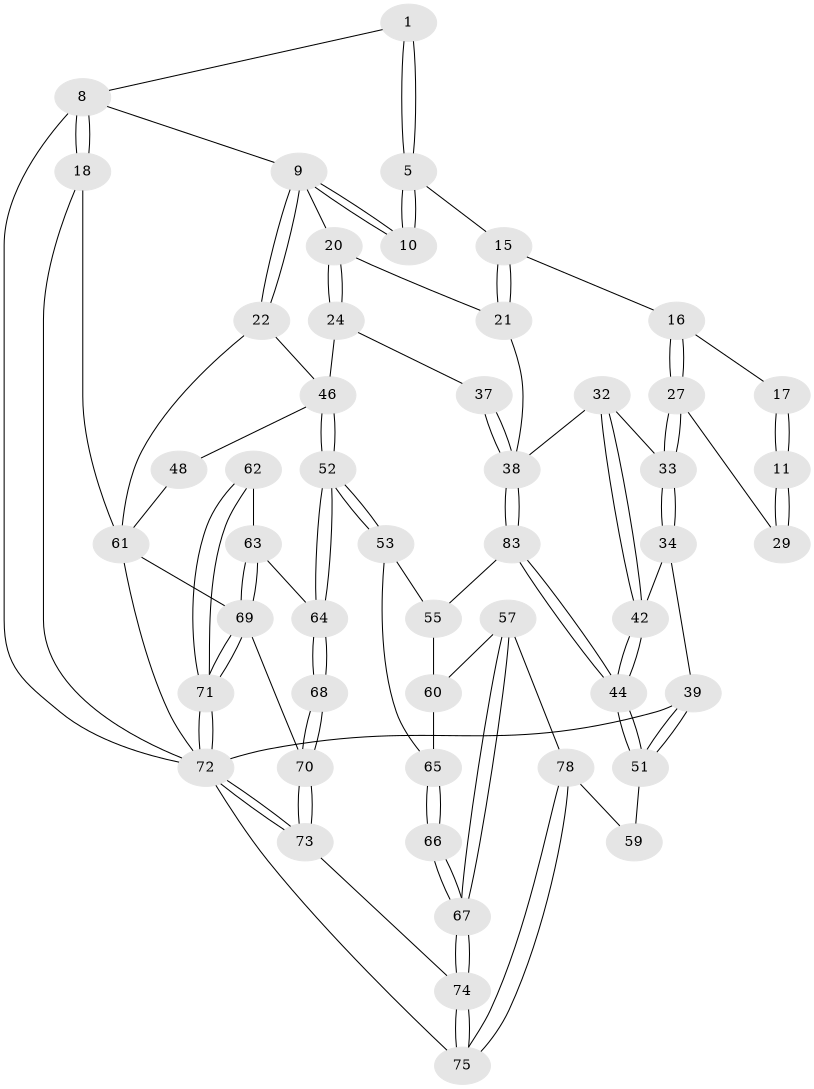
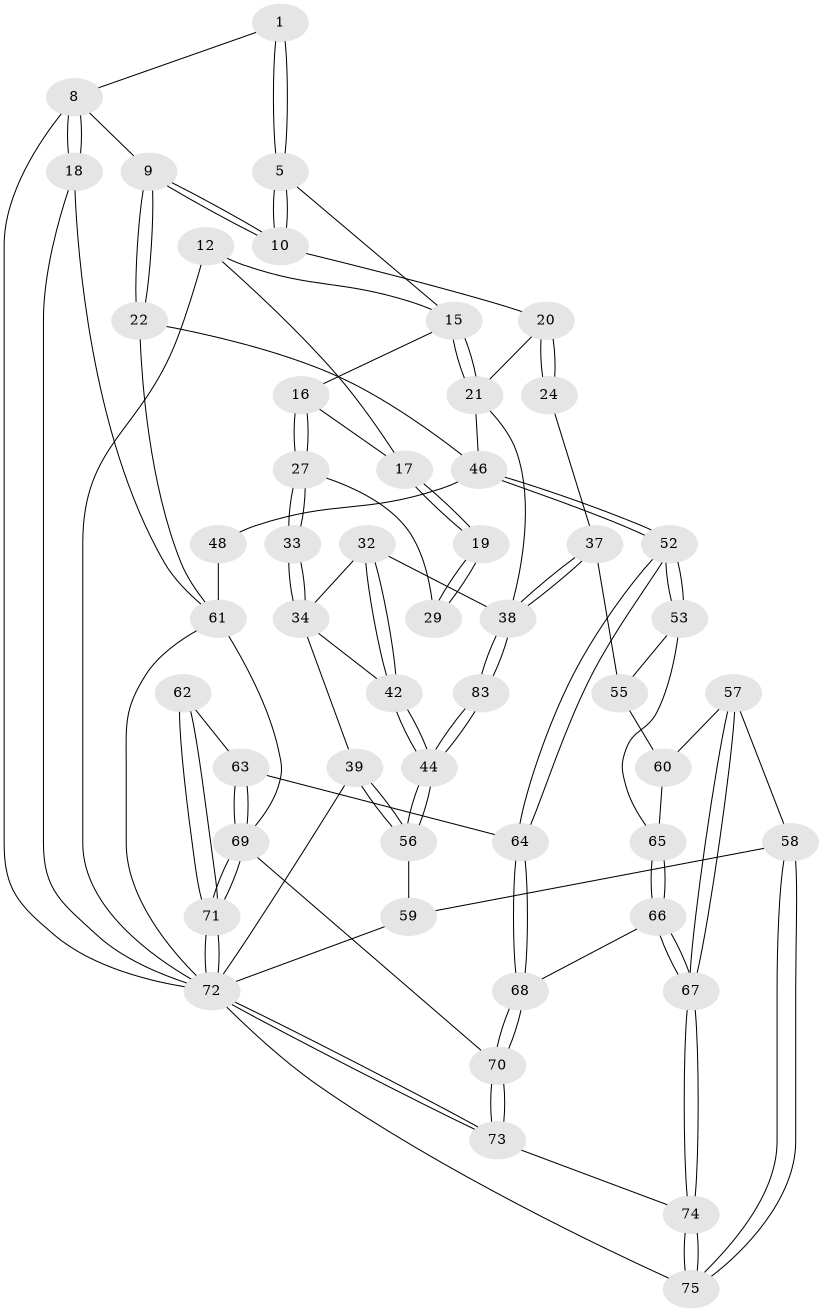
(317, 209) -> (420, 282)
none -> (206, 246)
(332, 358) -> (477, 433)
(635, 433) -> (334, 582)
(782, 470) -> (481, 544)
(473, 582) -> (609, 627)
(566, 768) -> (791, 842)
(640, 768) -> (409, 842)
none -> (310, 954)
none -> (589, 954)
